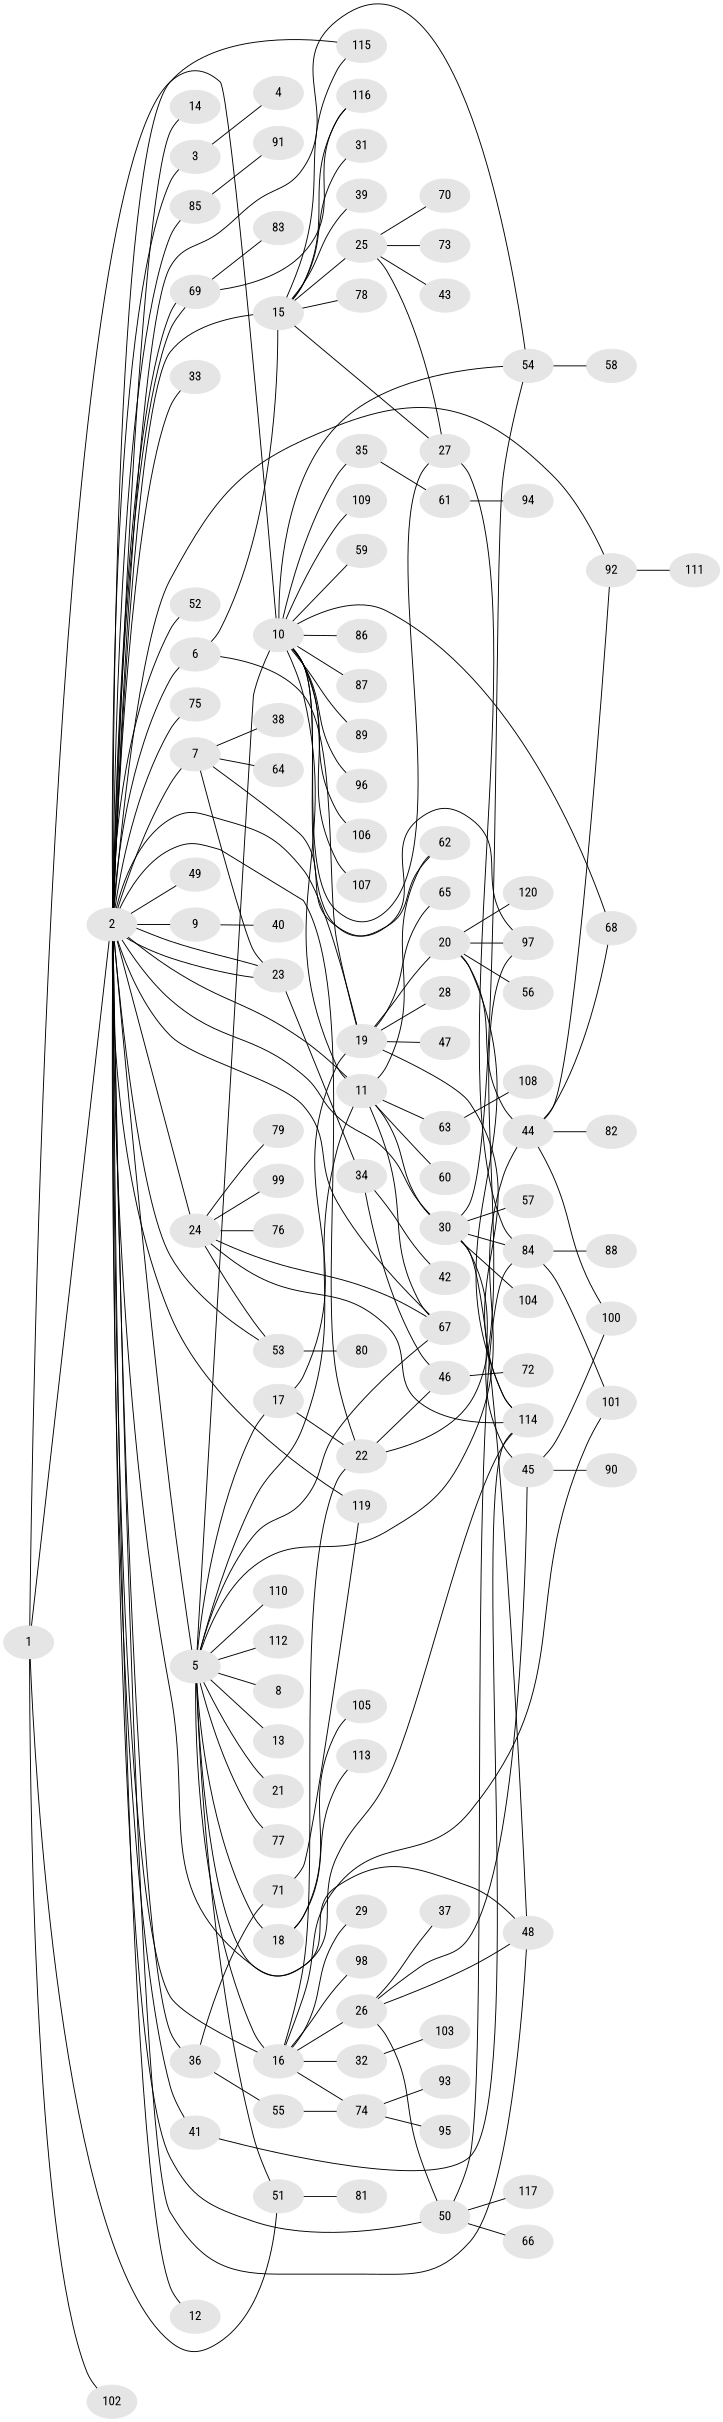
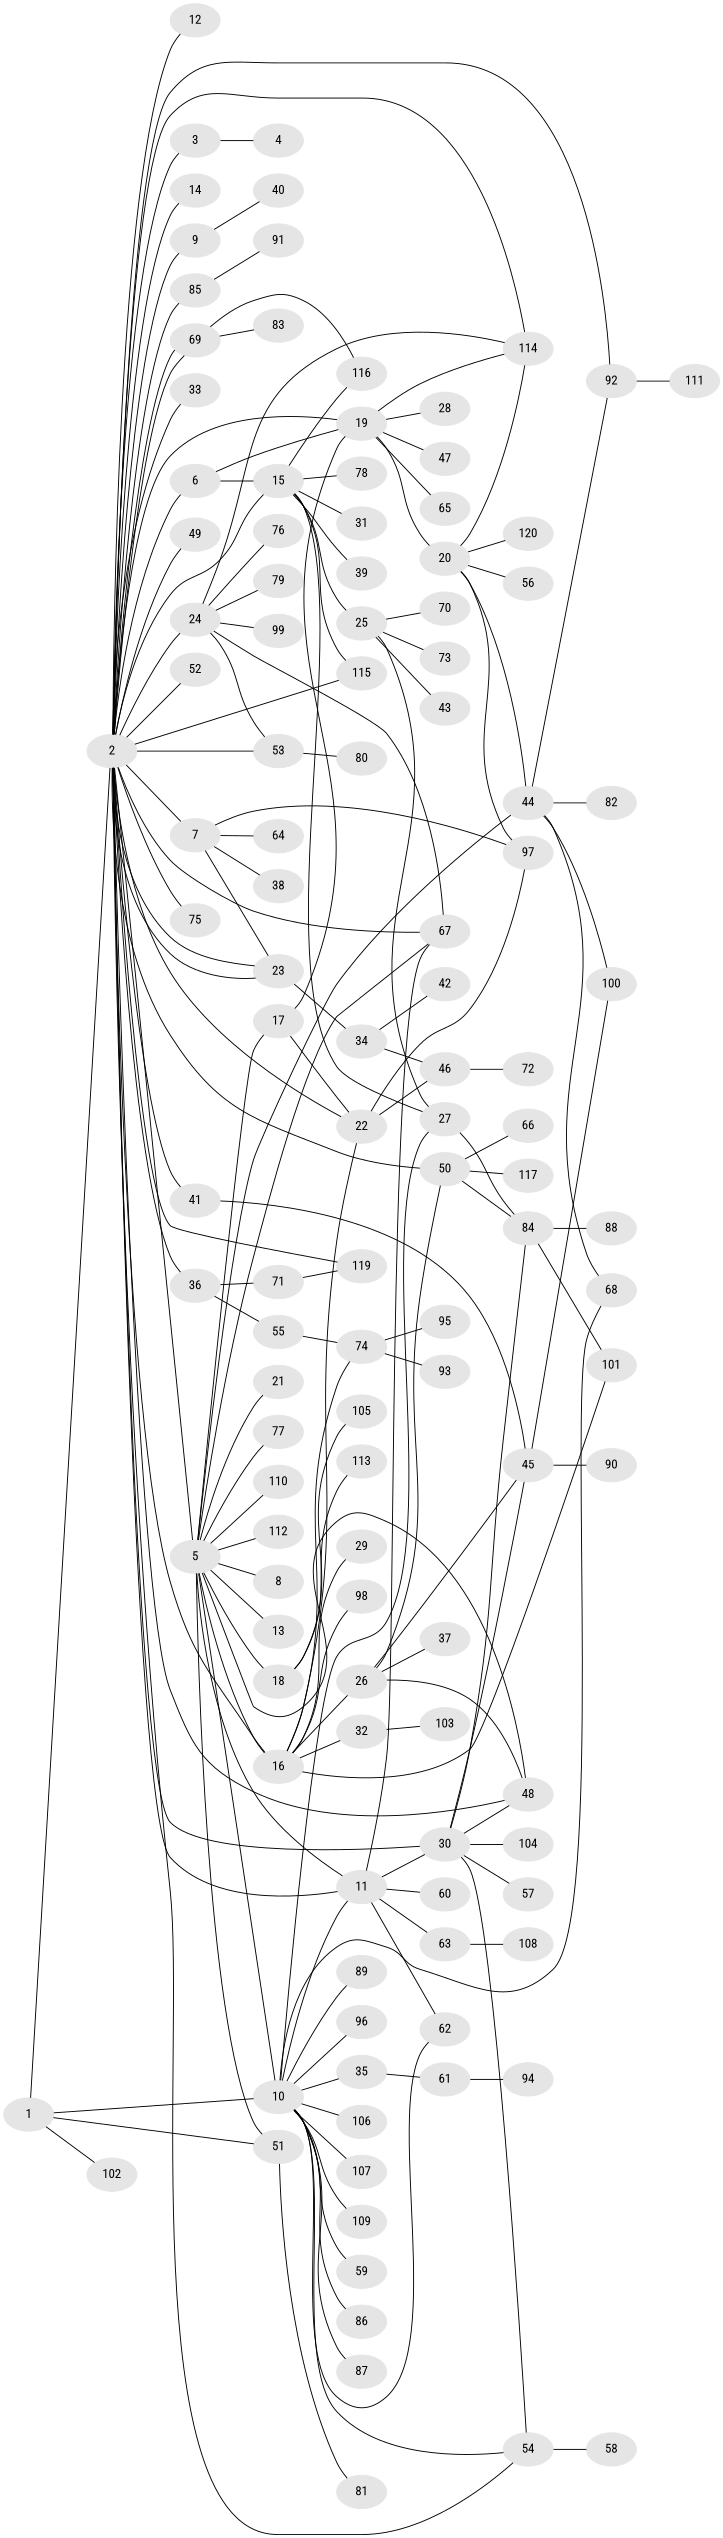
(497, 1923) -> (420, 1253)
